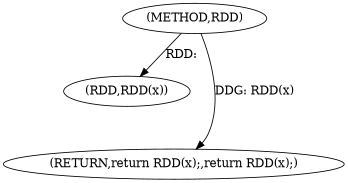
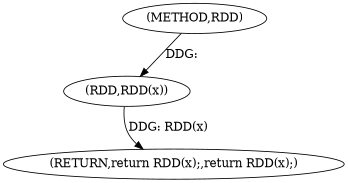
(183, 55) -> (183, 55)
(215, 89) -> (126, 127)
